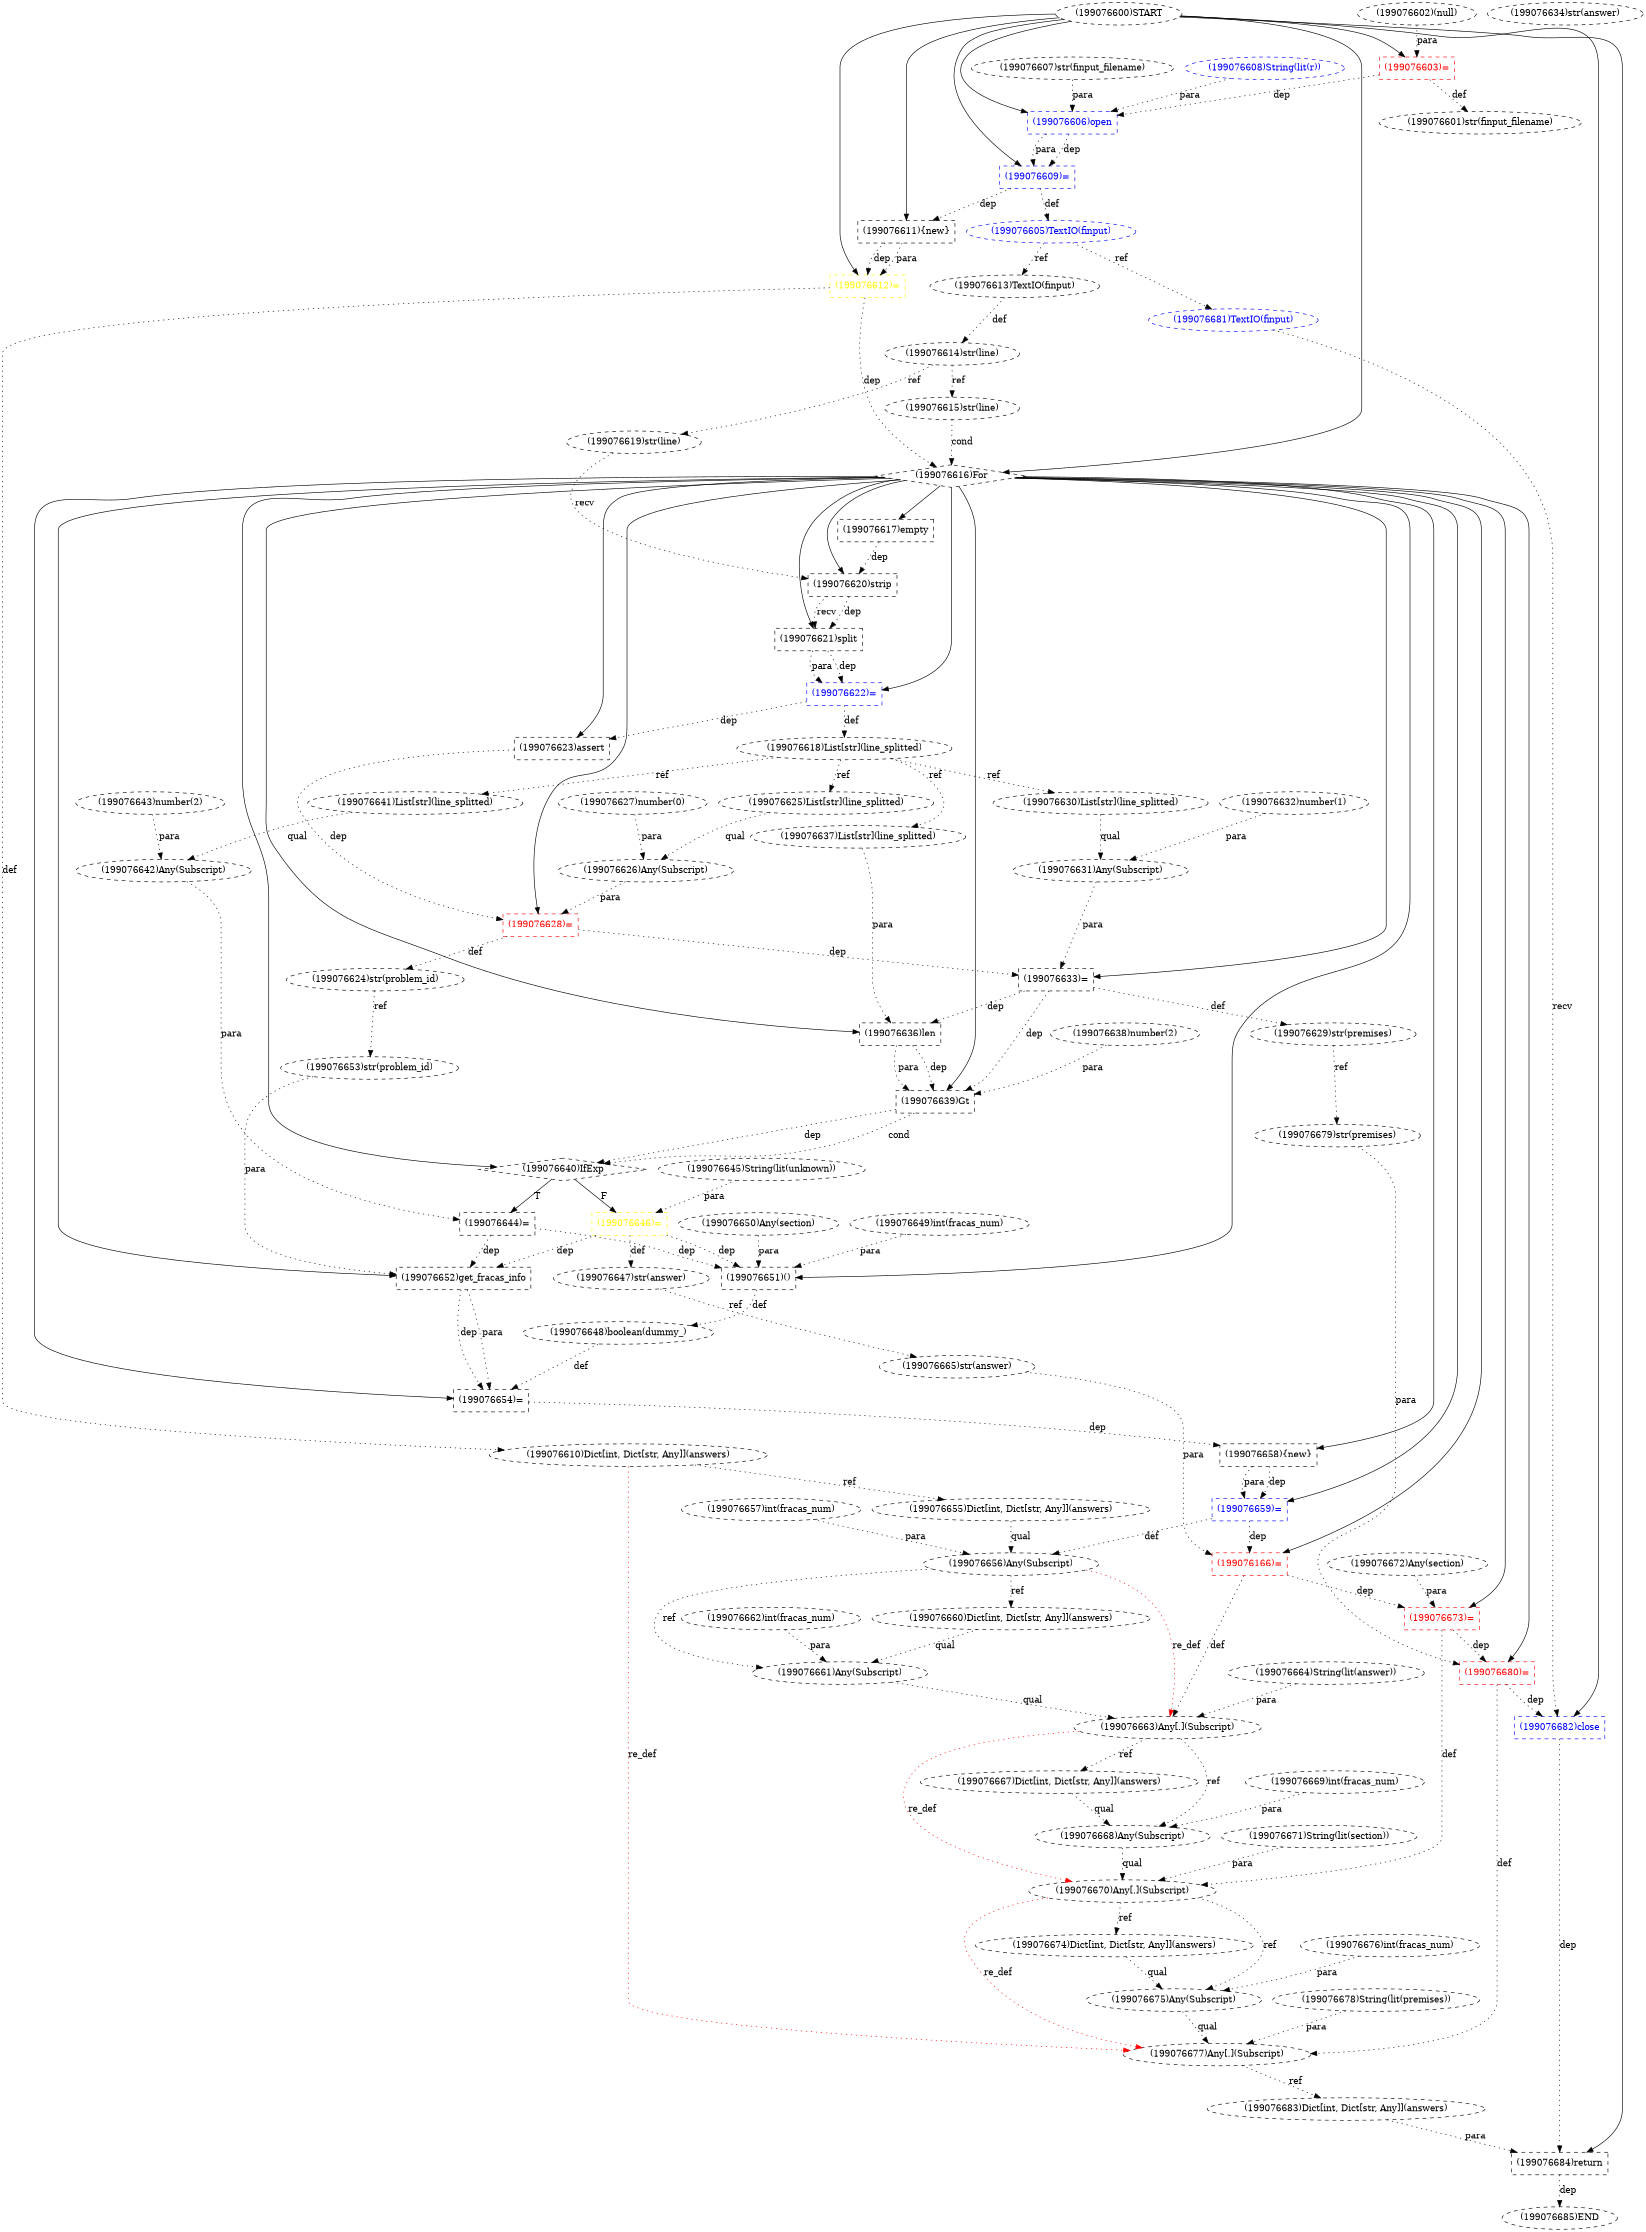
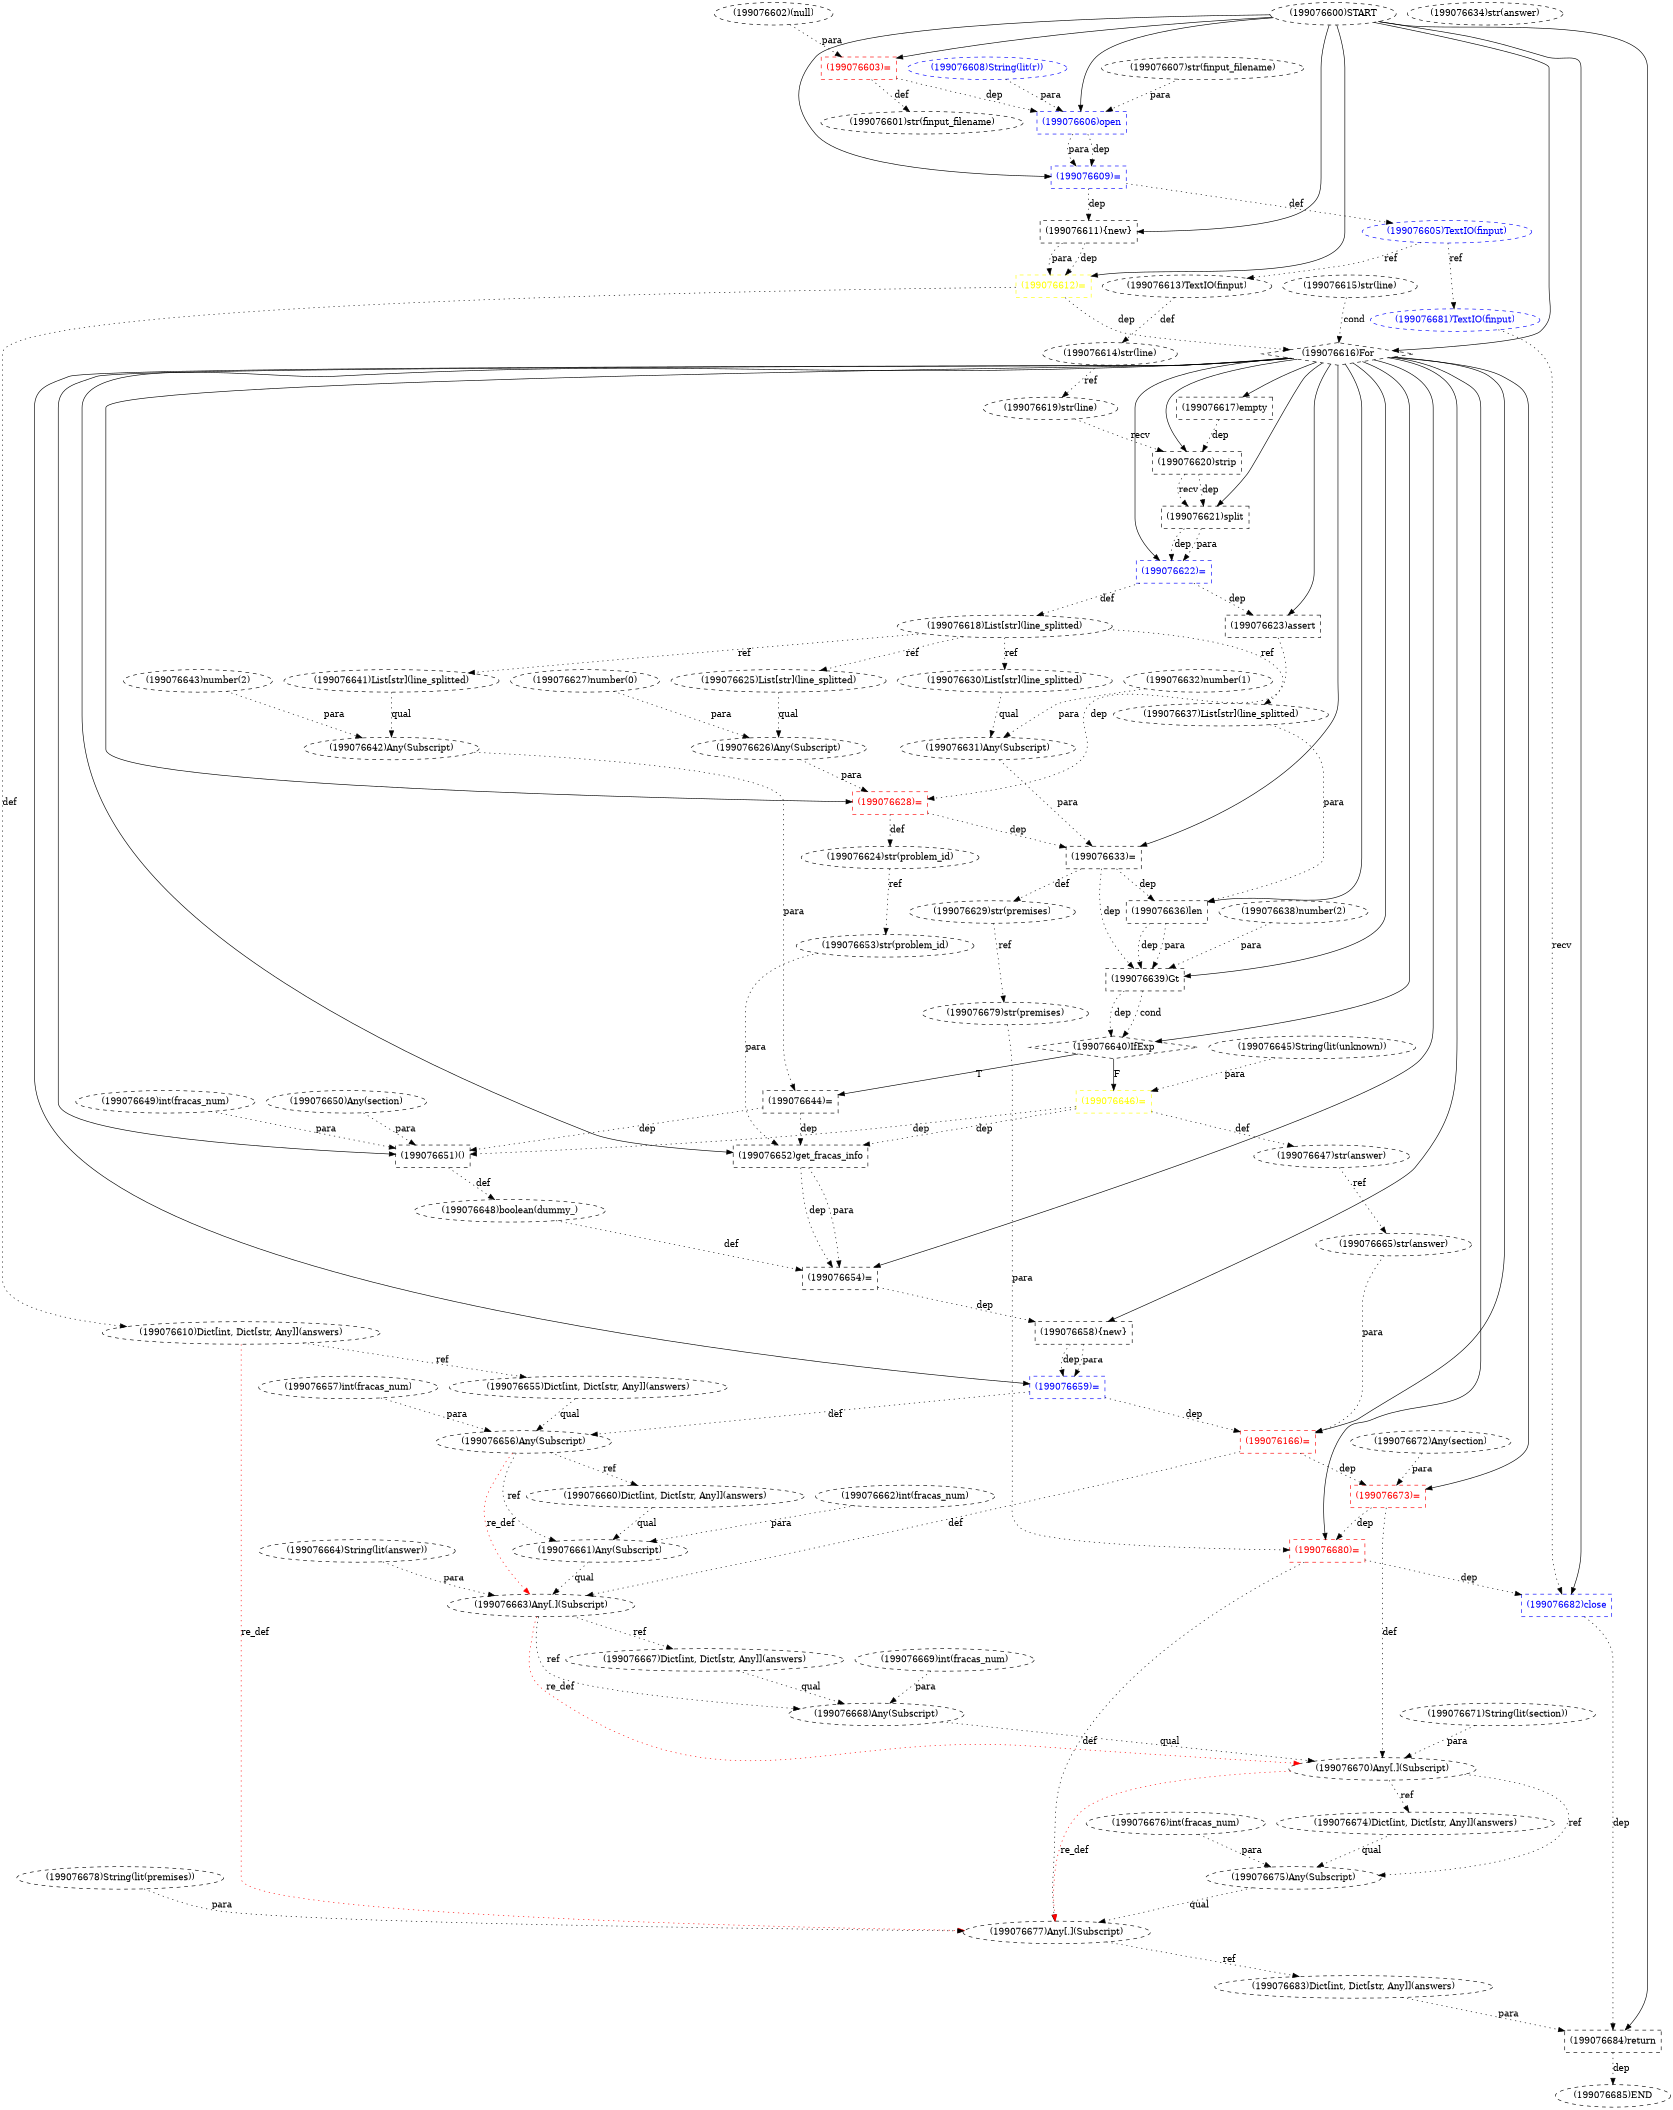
(952, 378) -> none
